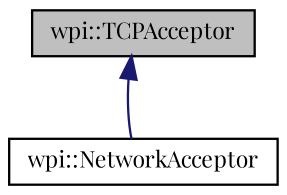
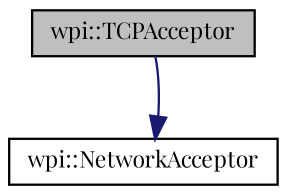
(128, 109) -> (159, 86)
